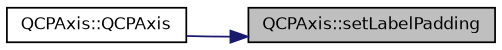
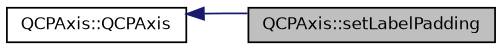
(208, 36) -> (226, 13)
